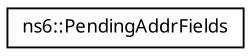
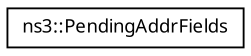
(126, 28) -> (126, 28)
